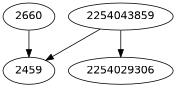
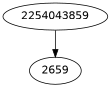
(29, 17) -> none
(29, 71) -> (55, 71)
(121, 71) -> none
